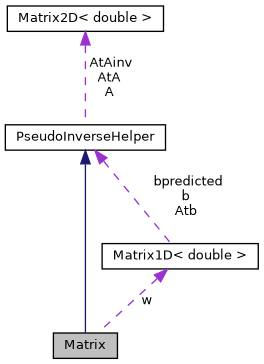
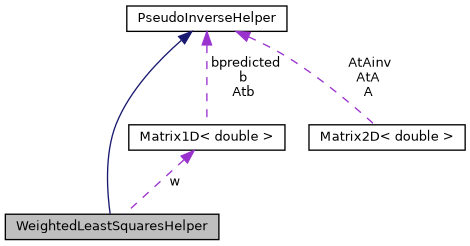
(85, 85) -> (315, 76)
(85, 346) -> (112, 227)
